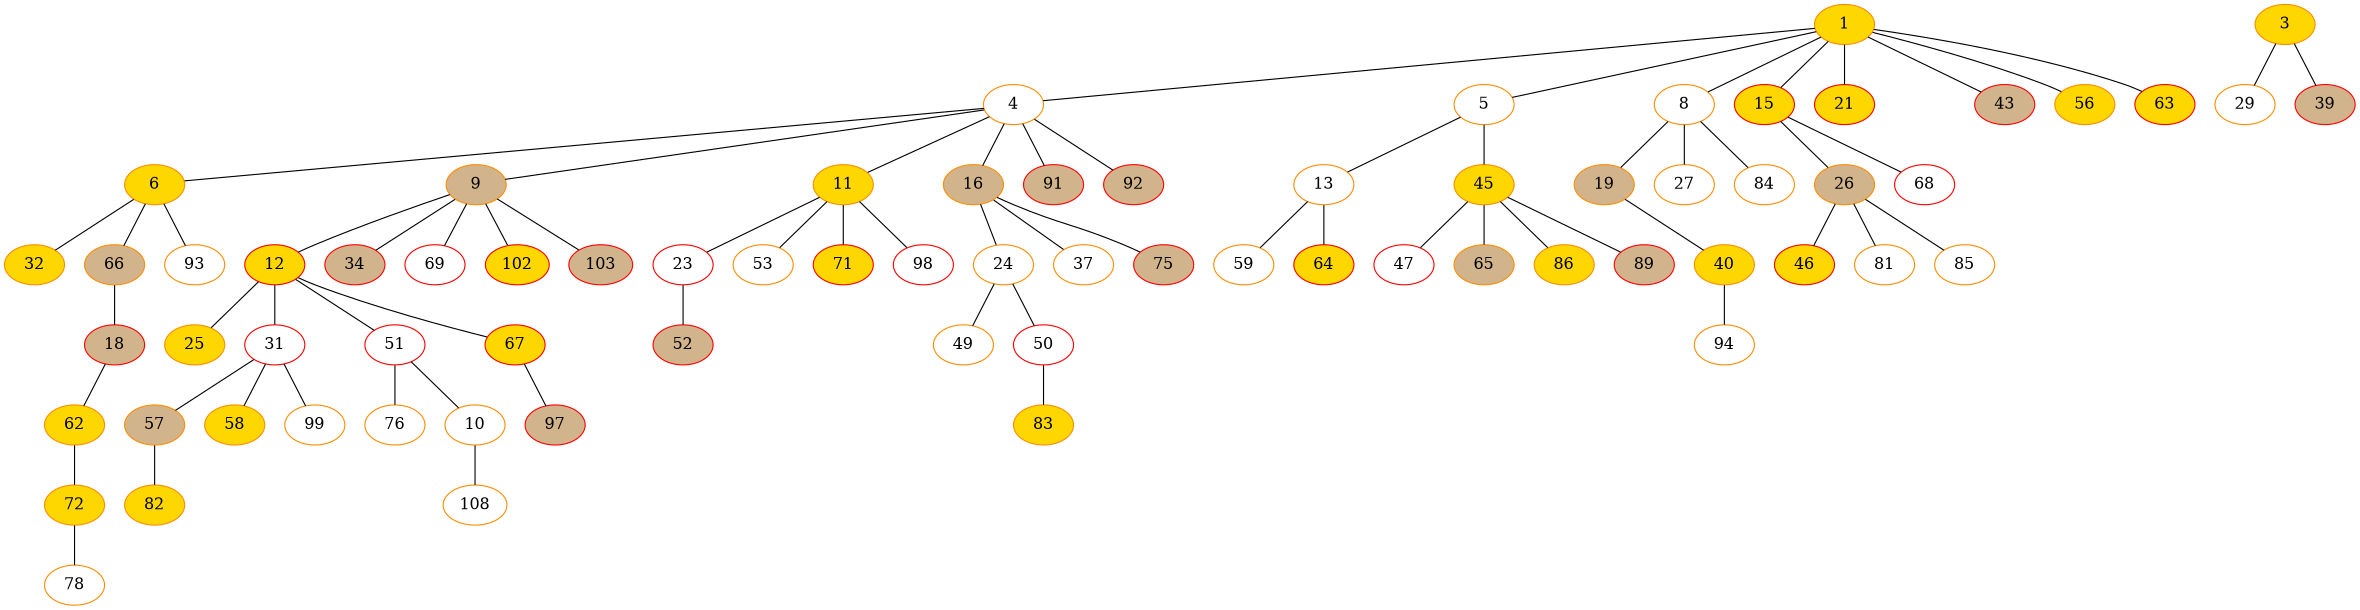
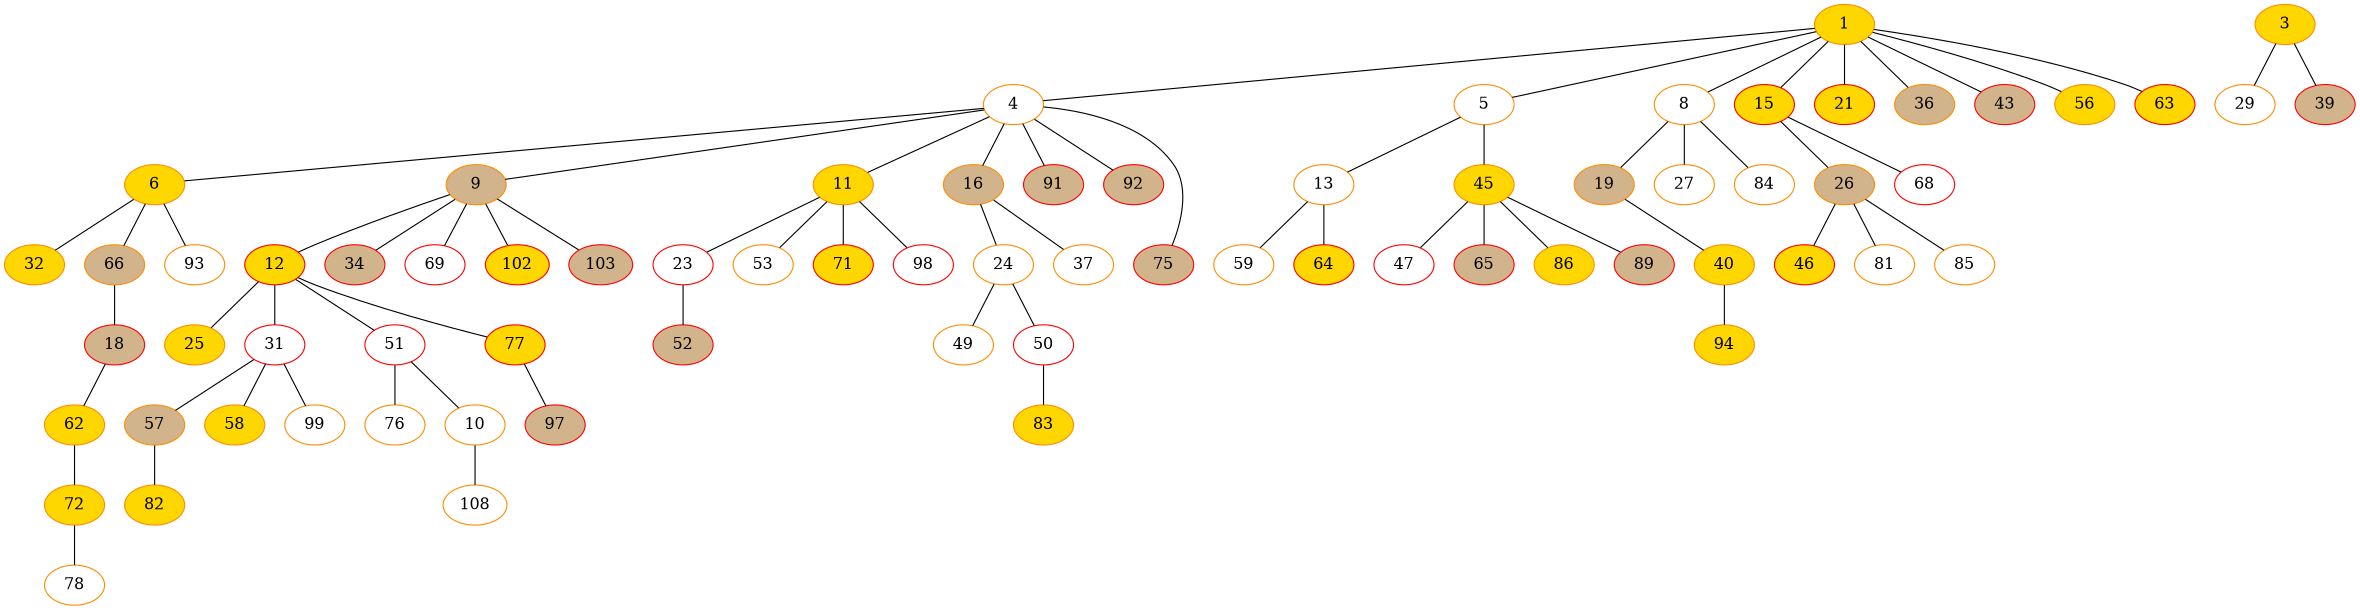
none -> (1925, 105)
(1069, 225) -> (1152, 143)
(1484, 265) -> (1484, 265)
(515, 345) -> (515, 345)
(1724, 345) -> (1724, 345)
